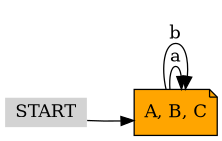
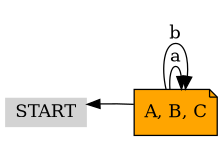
(104, 121) -> (117, 104)
